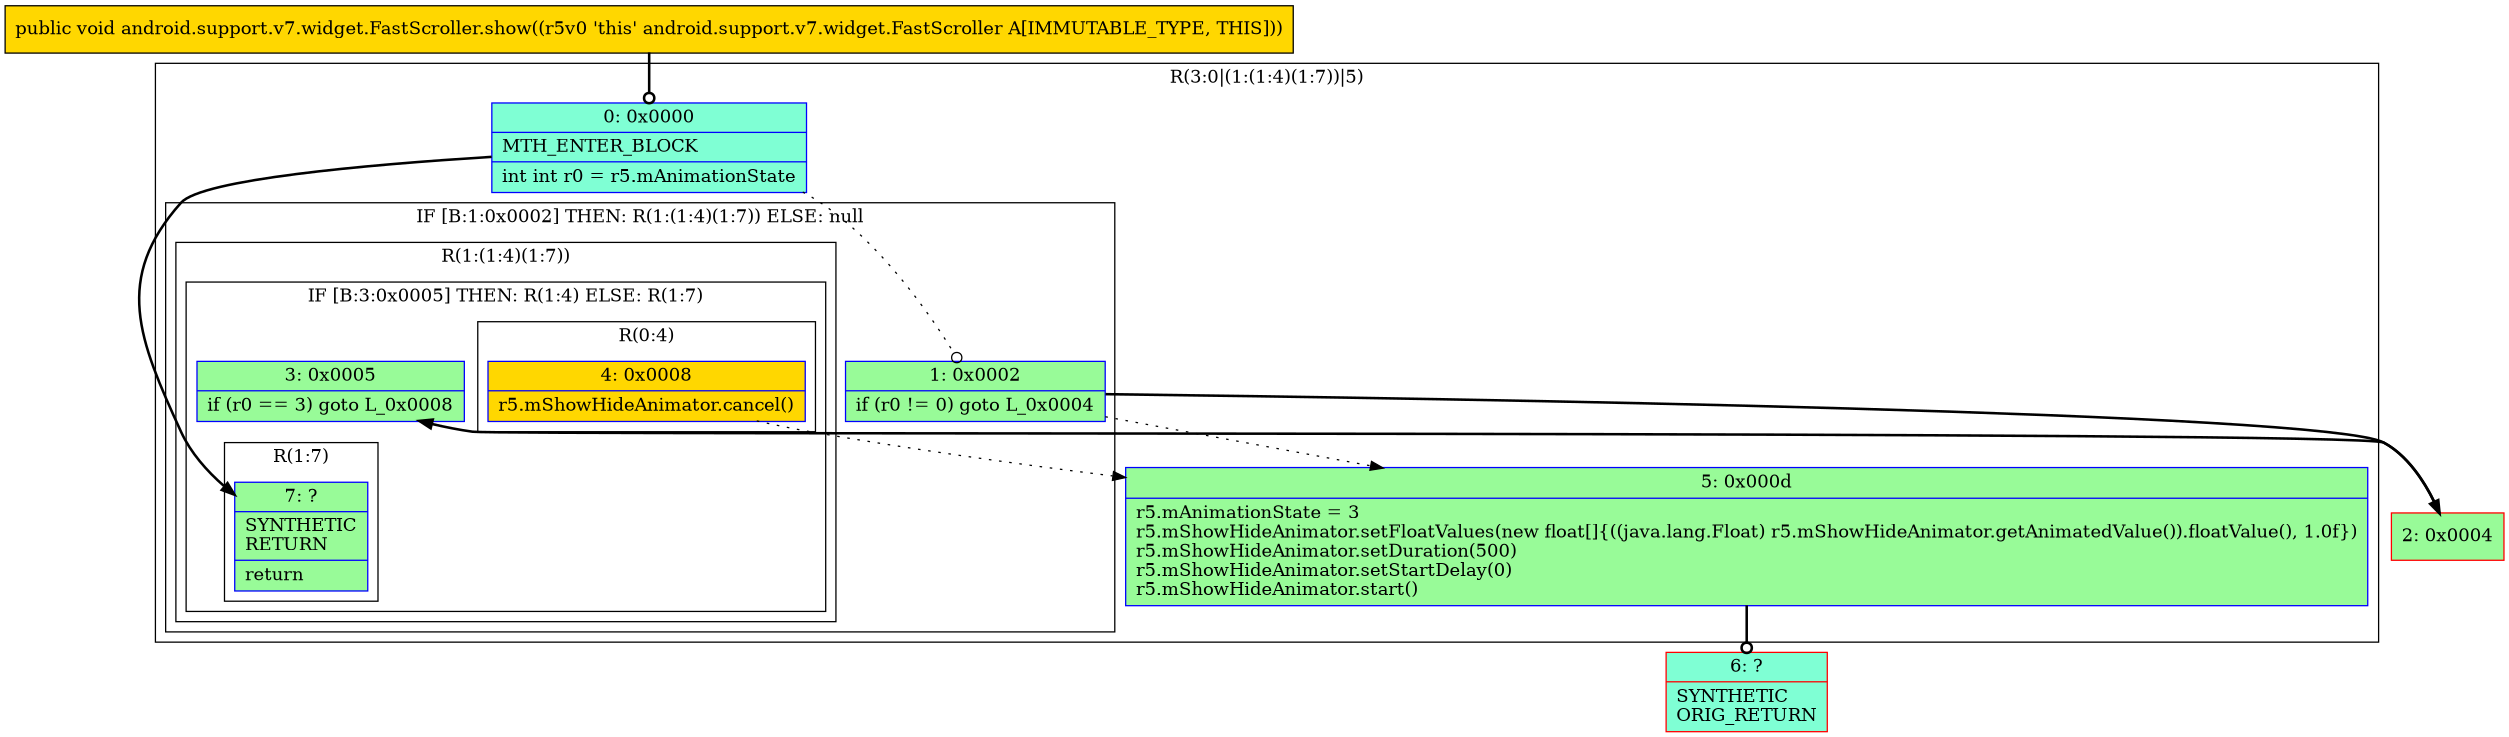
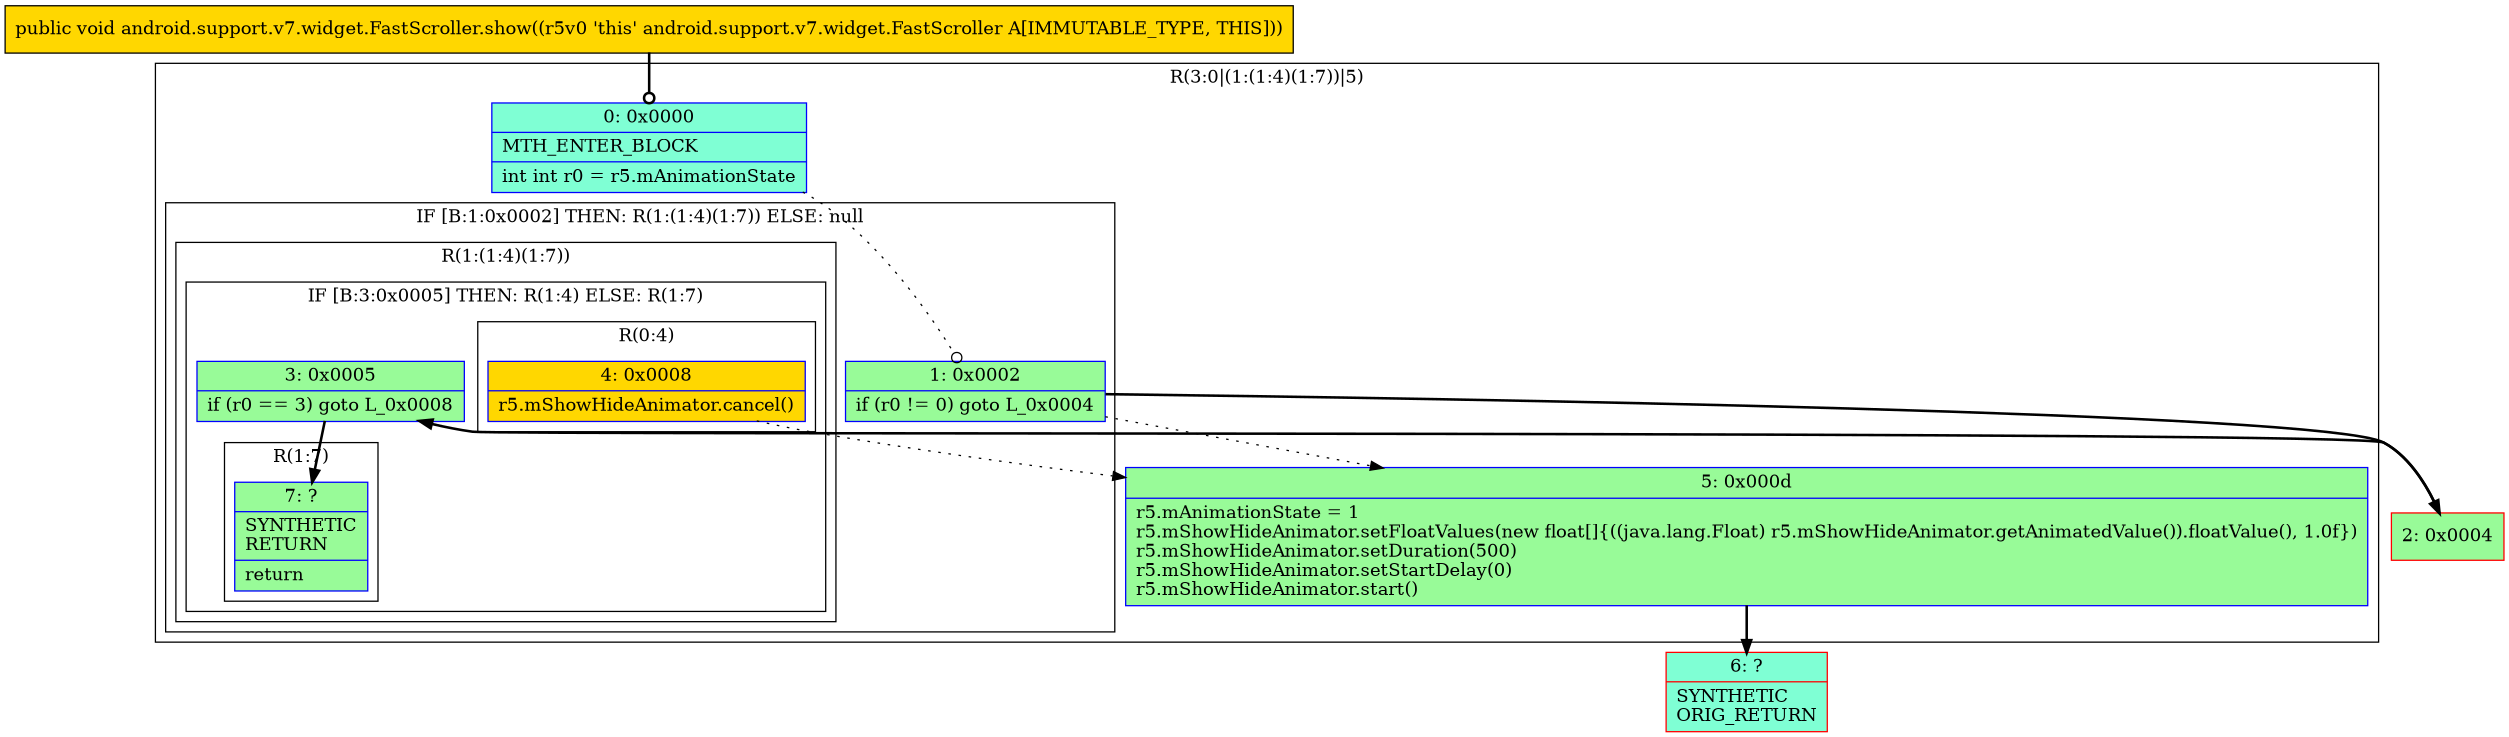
(194, 195) -> (319, 451)
(1248, 513) -> (1248, 513)
(1747, 624) -> (1747, 624)
